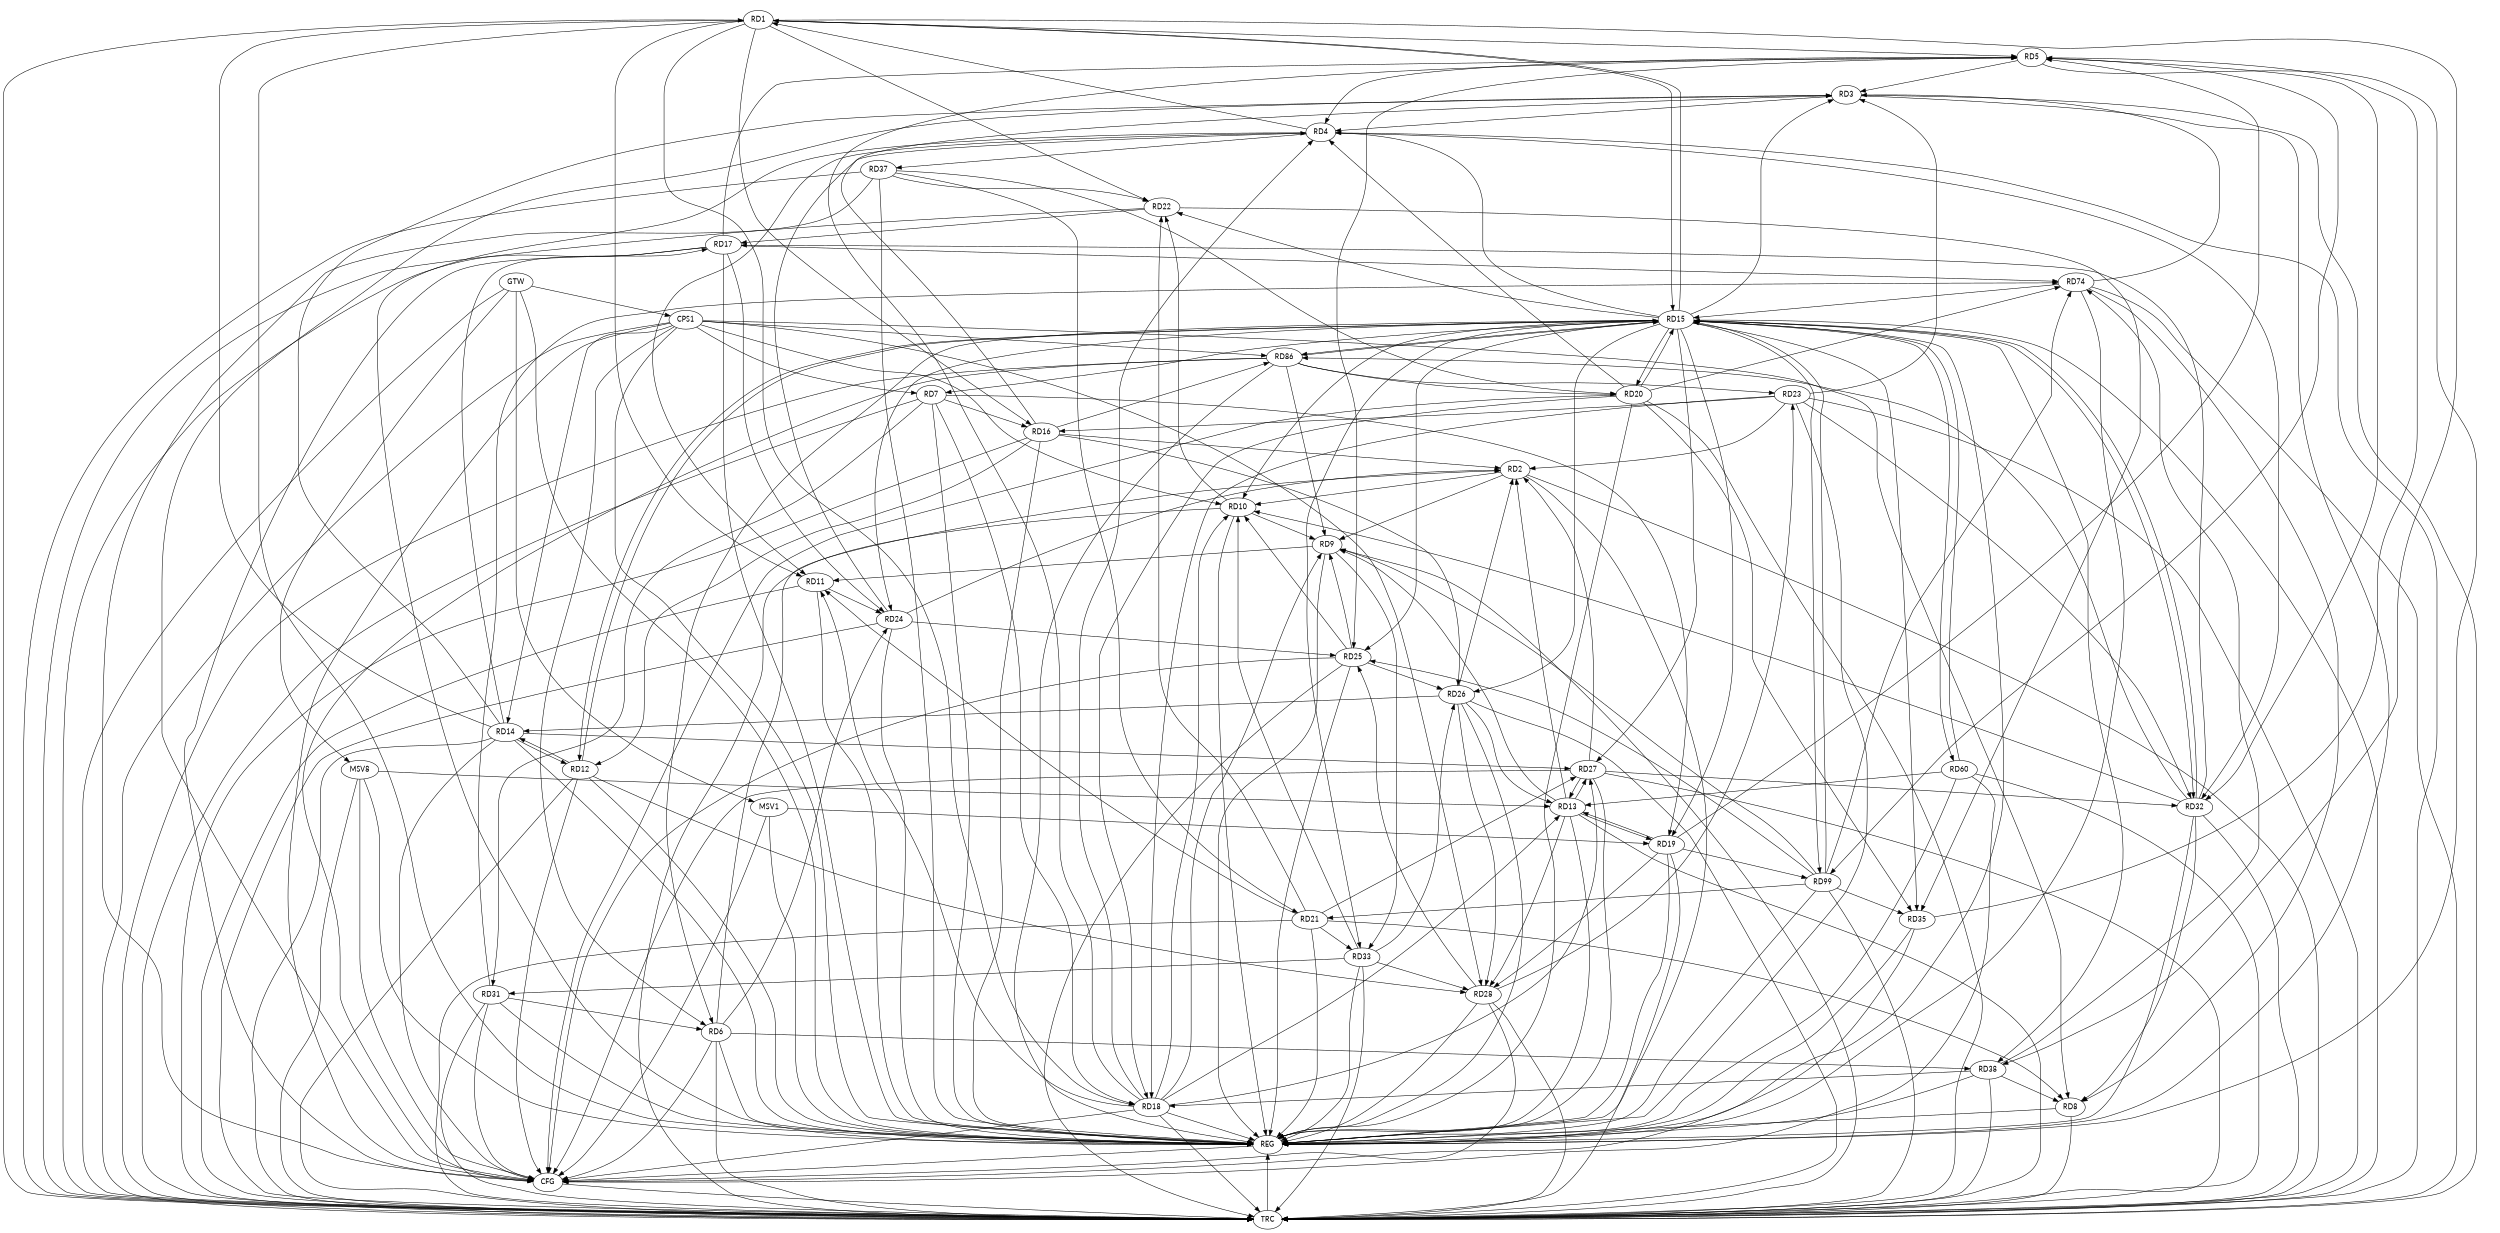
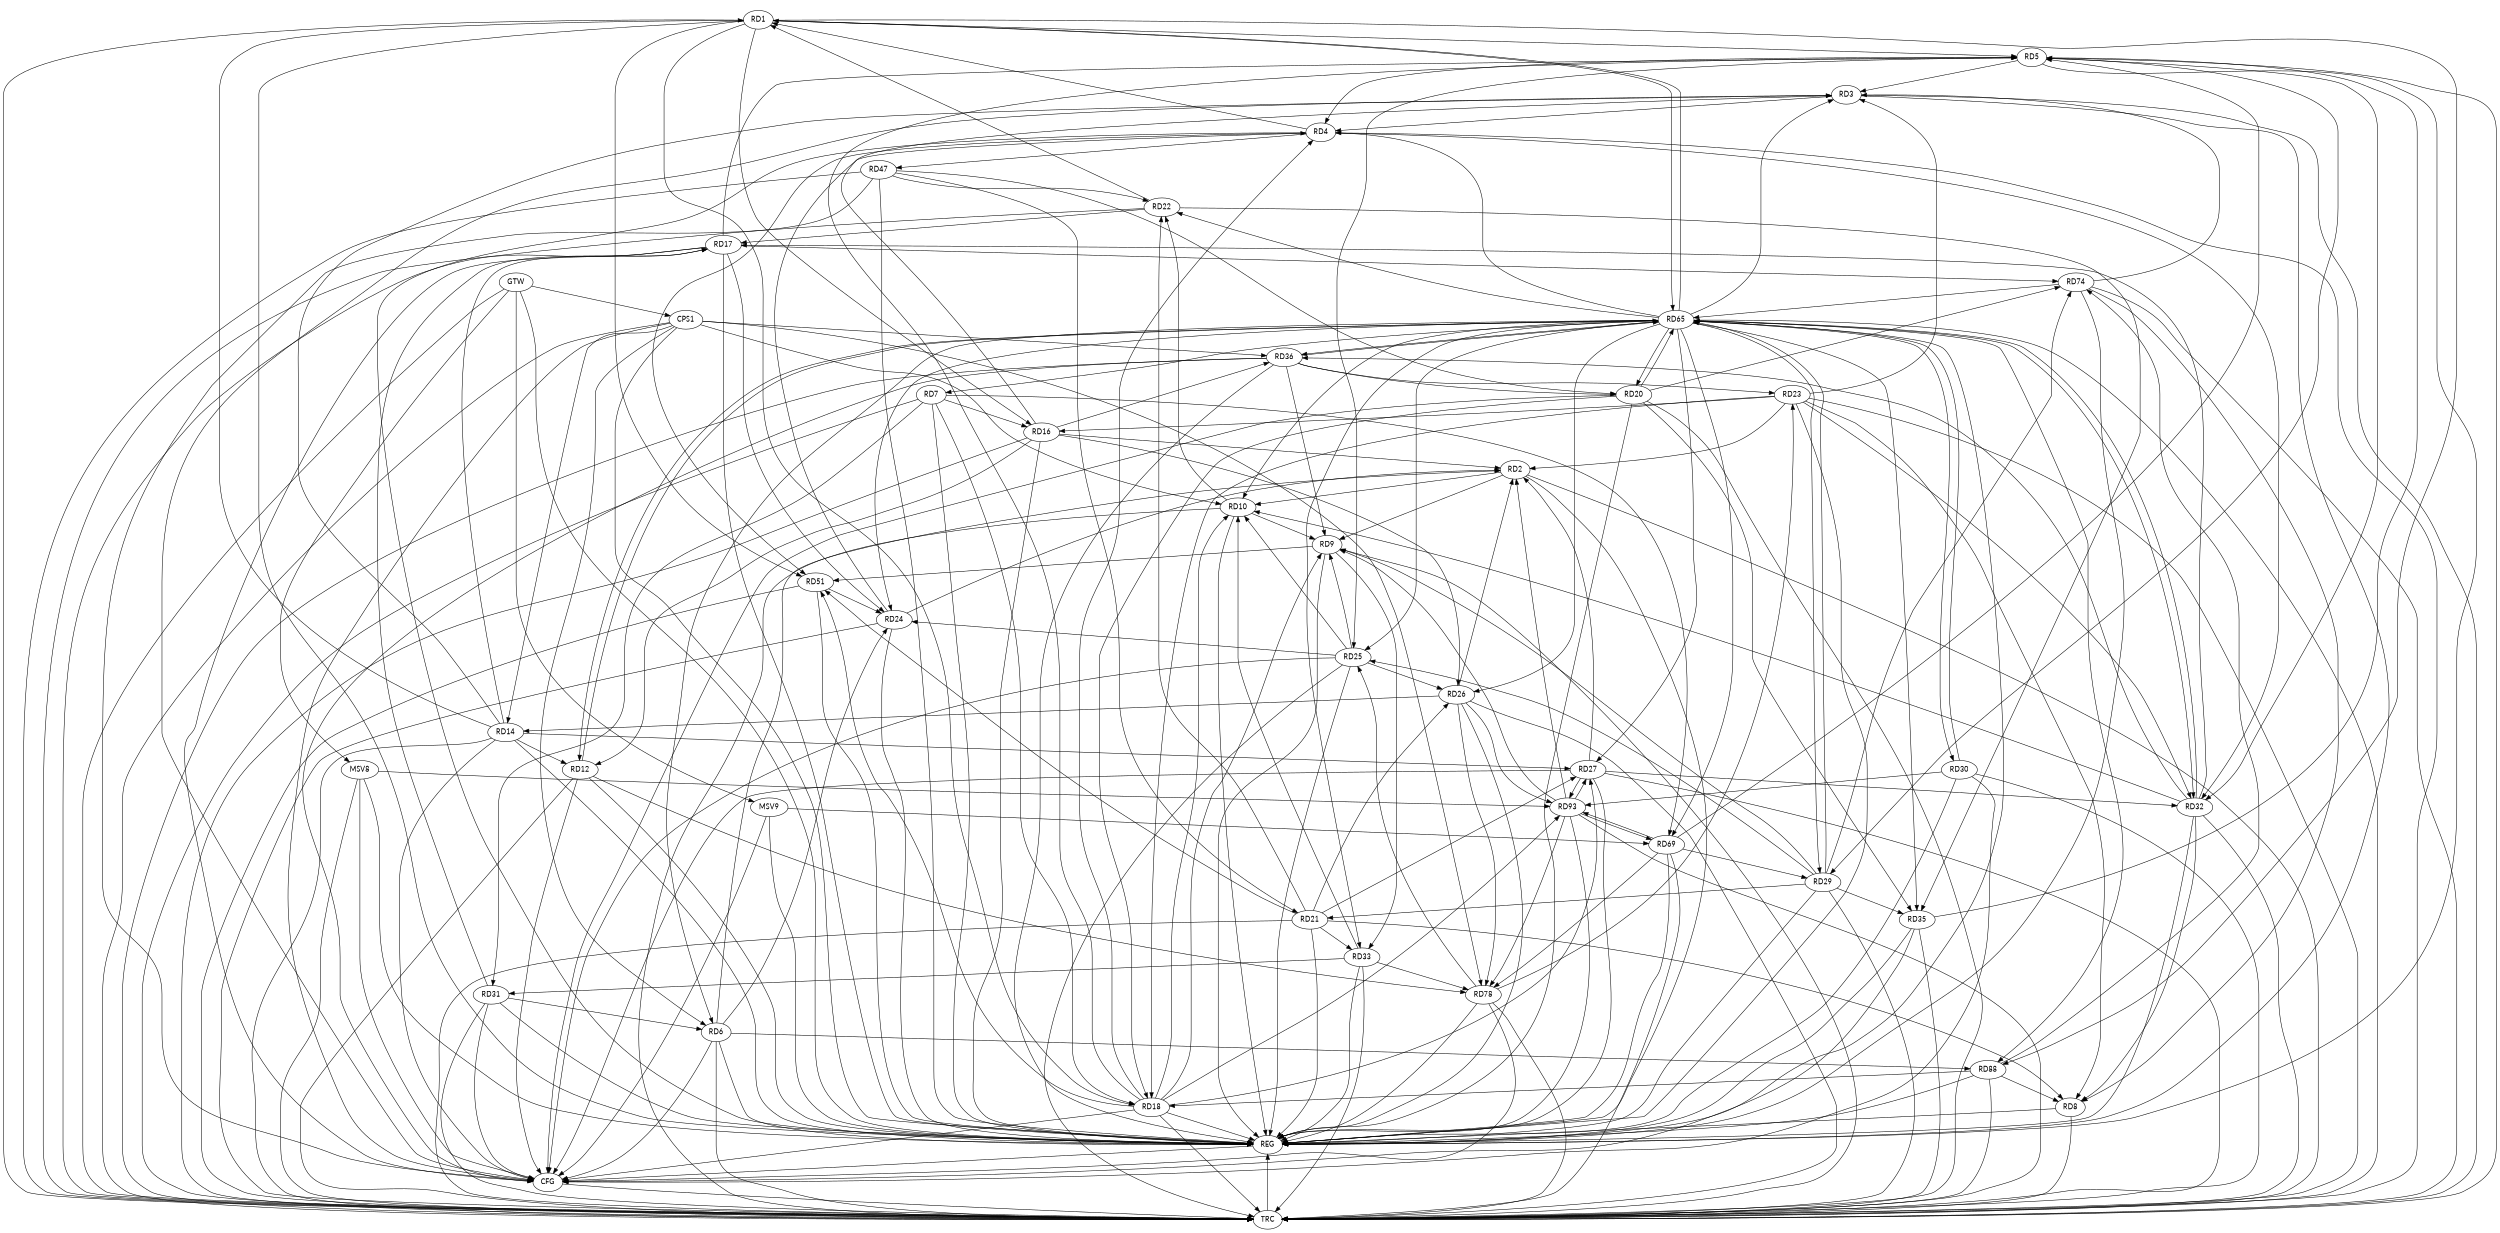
(947, 109) -> (954, 109)
(879, 170) -> (879, 170)
(1483, 274) -> none
(969, 295) -> (378, 507)
(1676, 320) -> (1676, 320)
(1284, 357) -> (1284, 357)
(1602, 358) -> (2049, 707)
(805, 375) -> none
(816, 582) -> (816, 582)
(1111, 638) -> (1126, 638)
(547, 751) -> none
(1959, 770) -> (1959, 770)
(769, 807) -> (769, 807)
(1568, 807) -> (1568, 807)
(1437, 840) -> (1364, 806)
(1667, 845) -> (1667, 845)
(1823, 882) -> (1823, 882)
(1483, 995) -> (1483, 995)
none -> (2496, 1021)
(1988, 1070) -> (1988, 1070)
none -> (1931, 1175)
